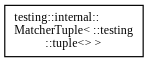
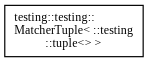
(74, 31) -> (74, 31)
